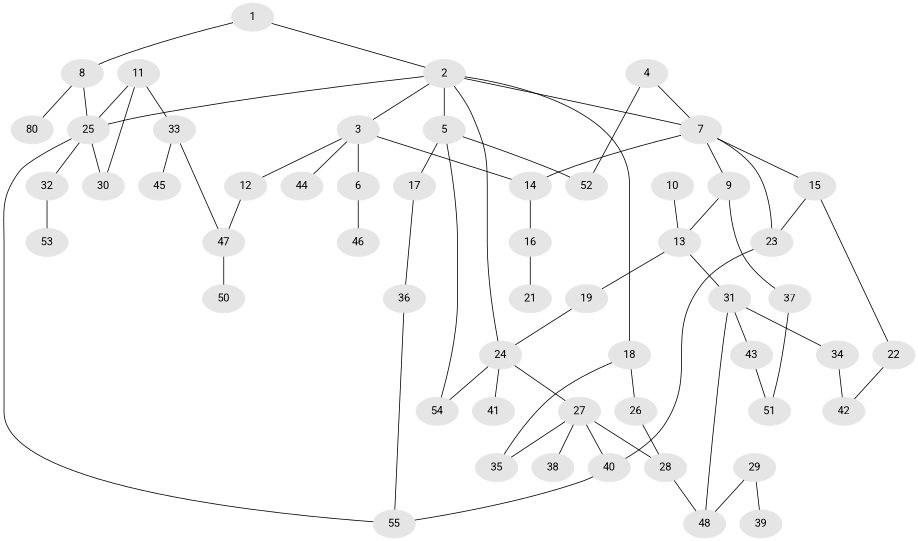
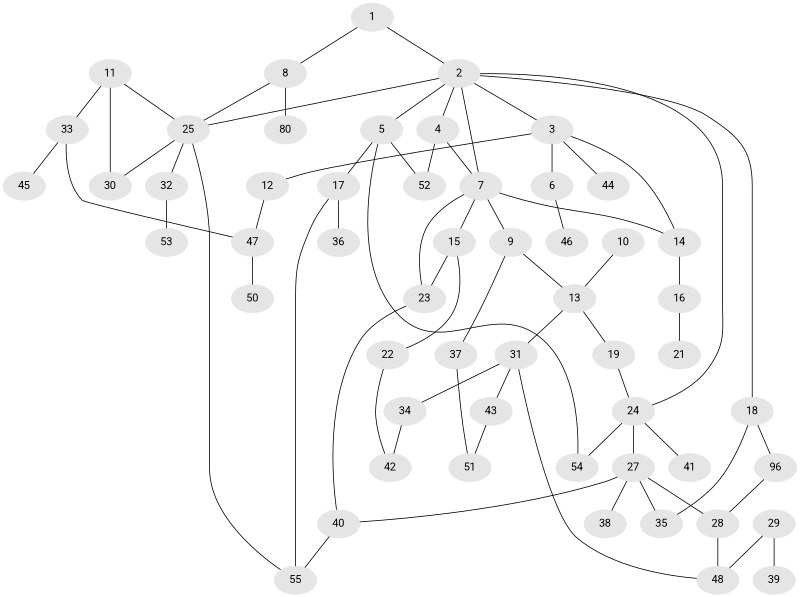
none -> (449, 102)
(399, 411) -> (296, 379)
(636, 411) -> (776, 468)
